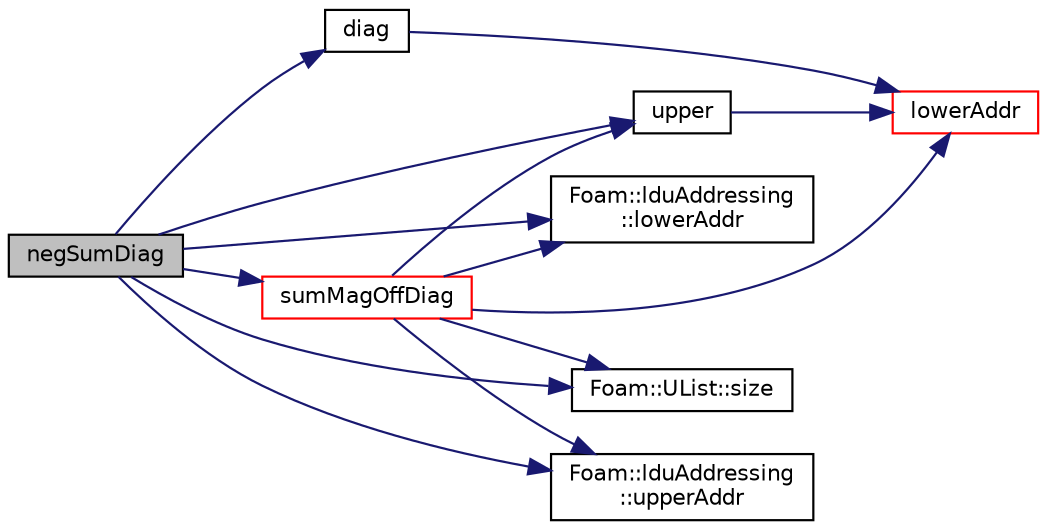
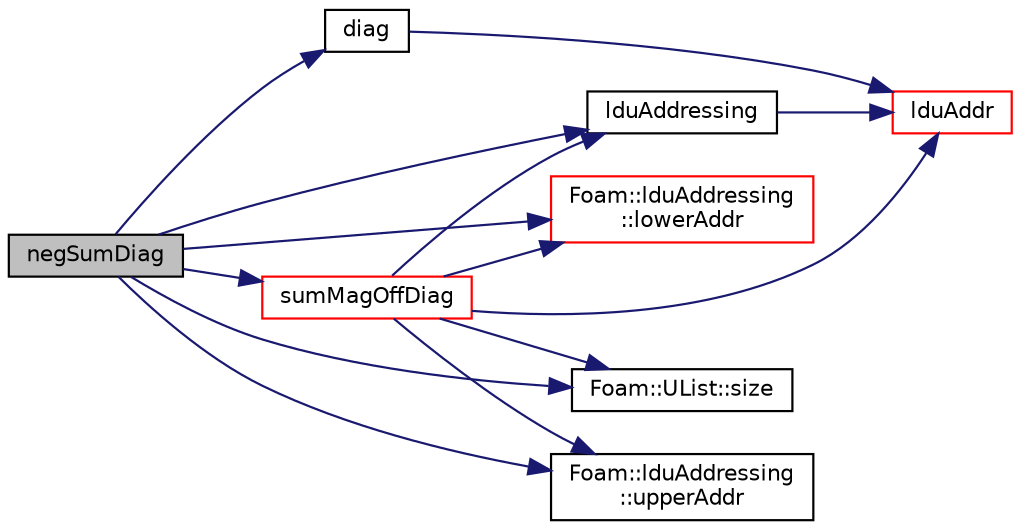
(682, 112) -> (682, 112)
(965, 112) -> (952, 112)
(682, 209) -> (682, 209)
